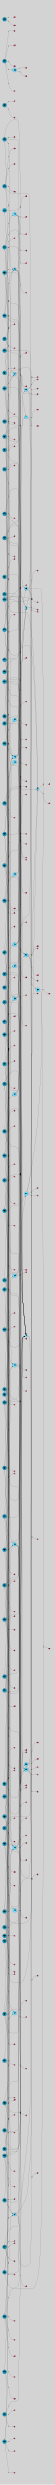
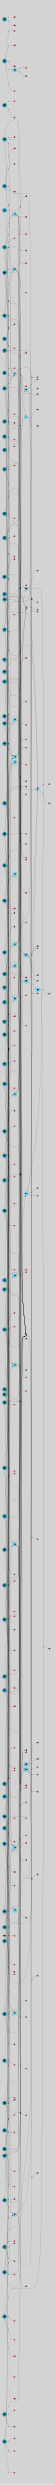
none -> (26, 981)
(5, 1936) -> (5, 1936)
(5, 2372) -> none
